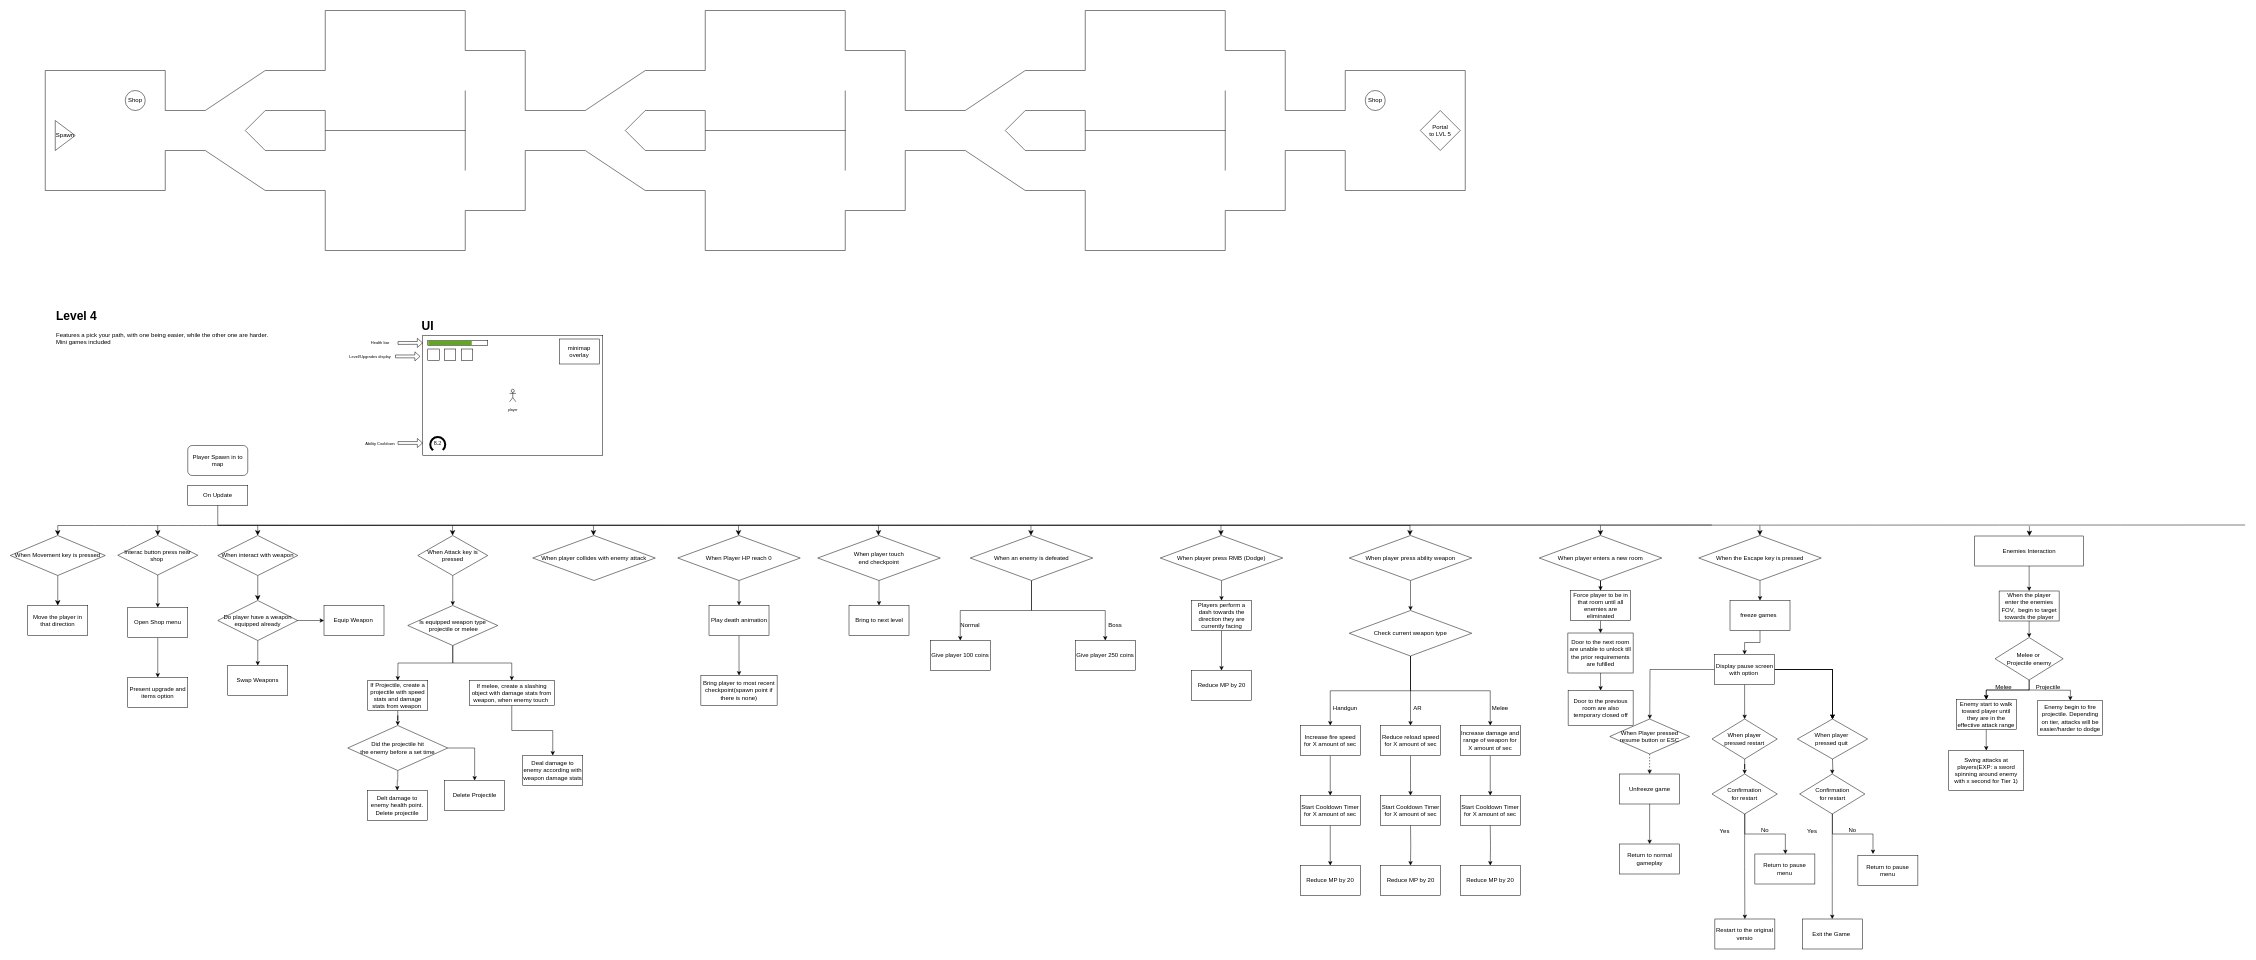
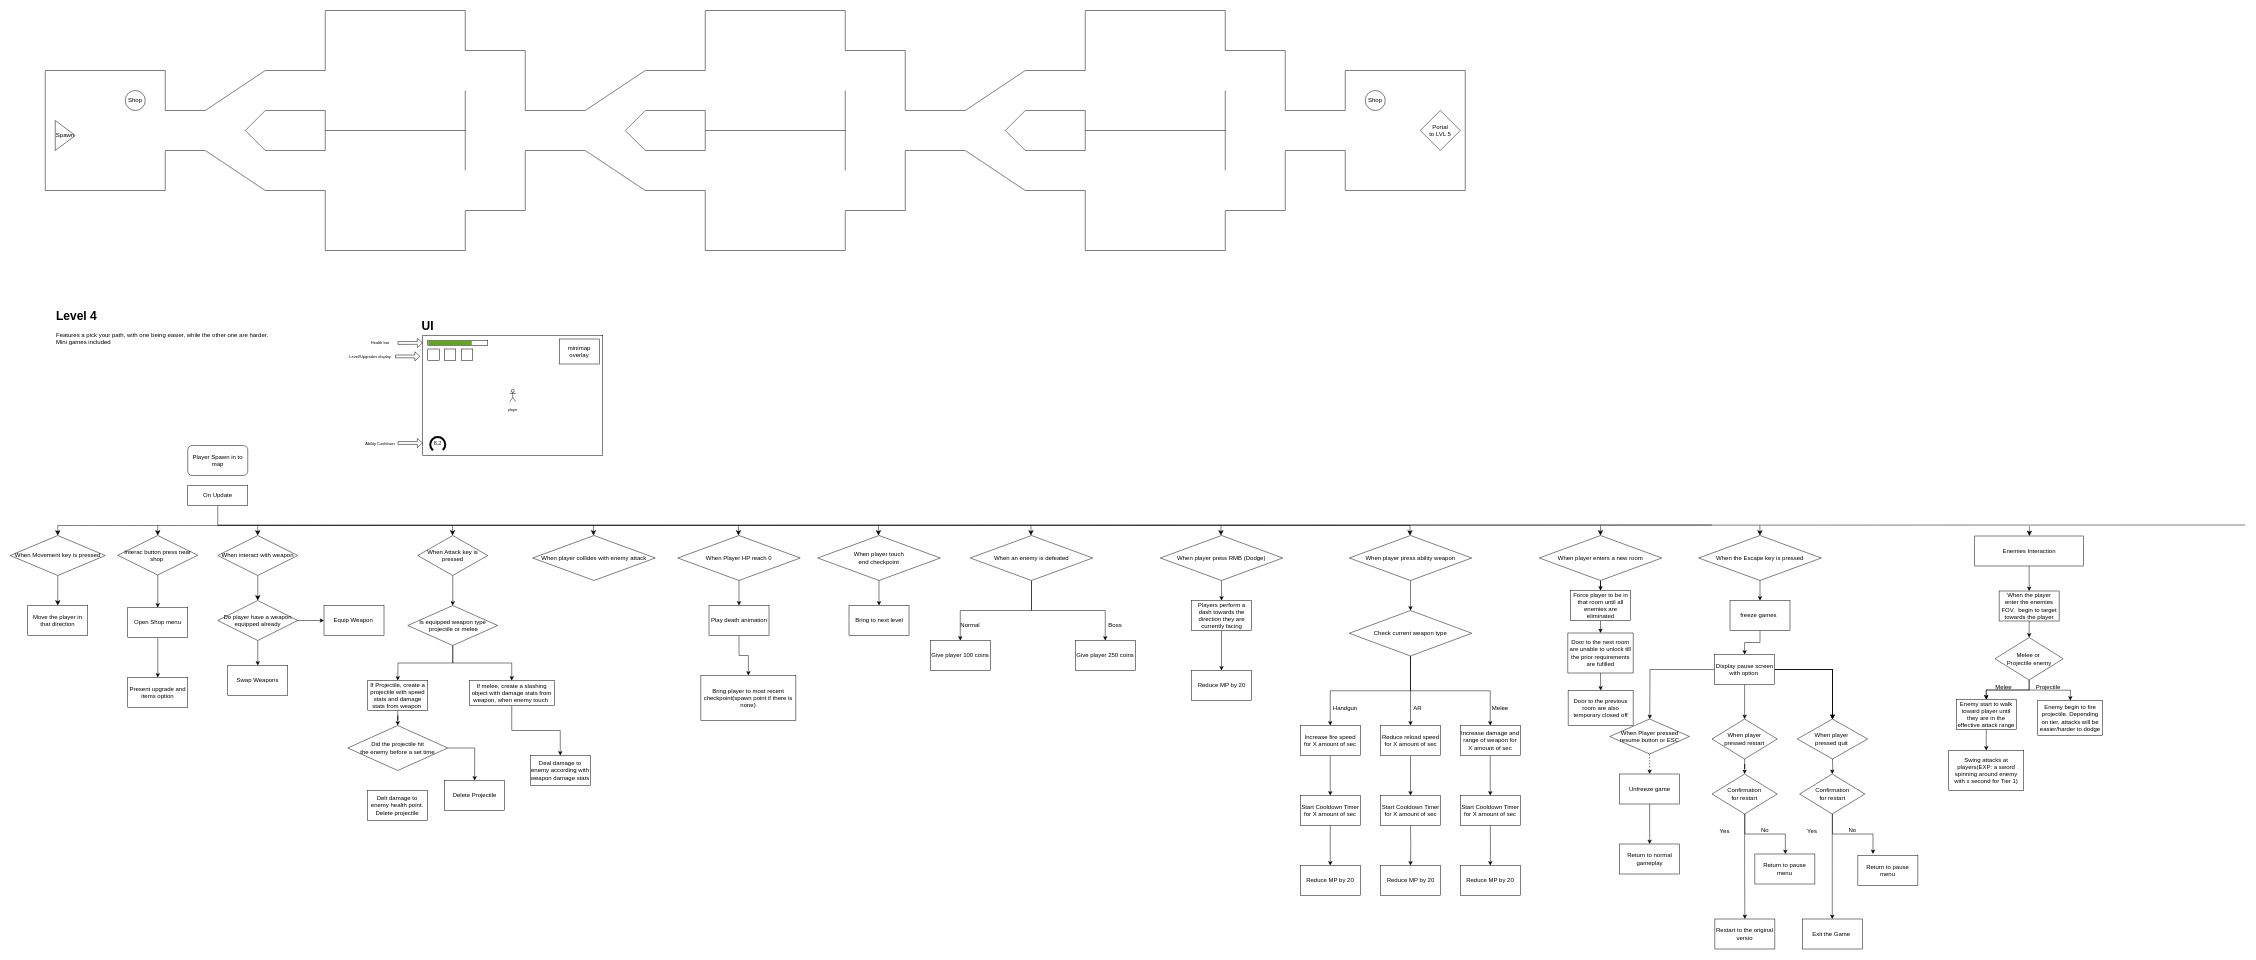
(739, 690) -> (748, 698)
(553, 770) -> (560, 770)
(397, 781) -> none
